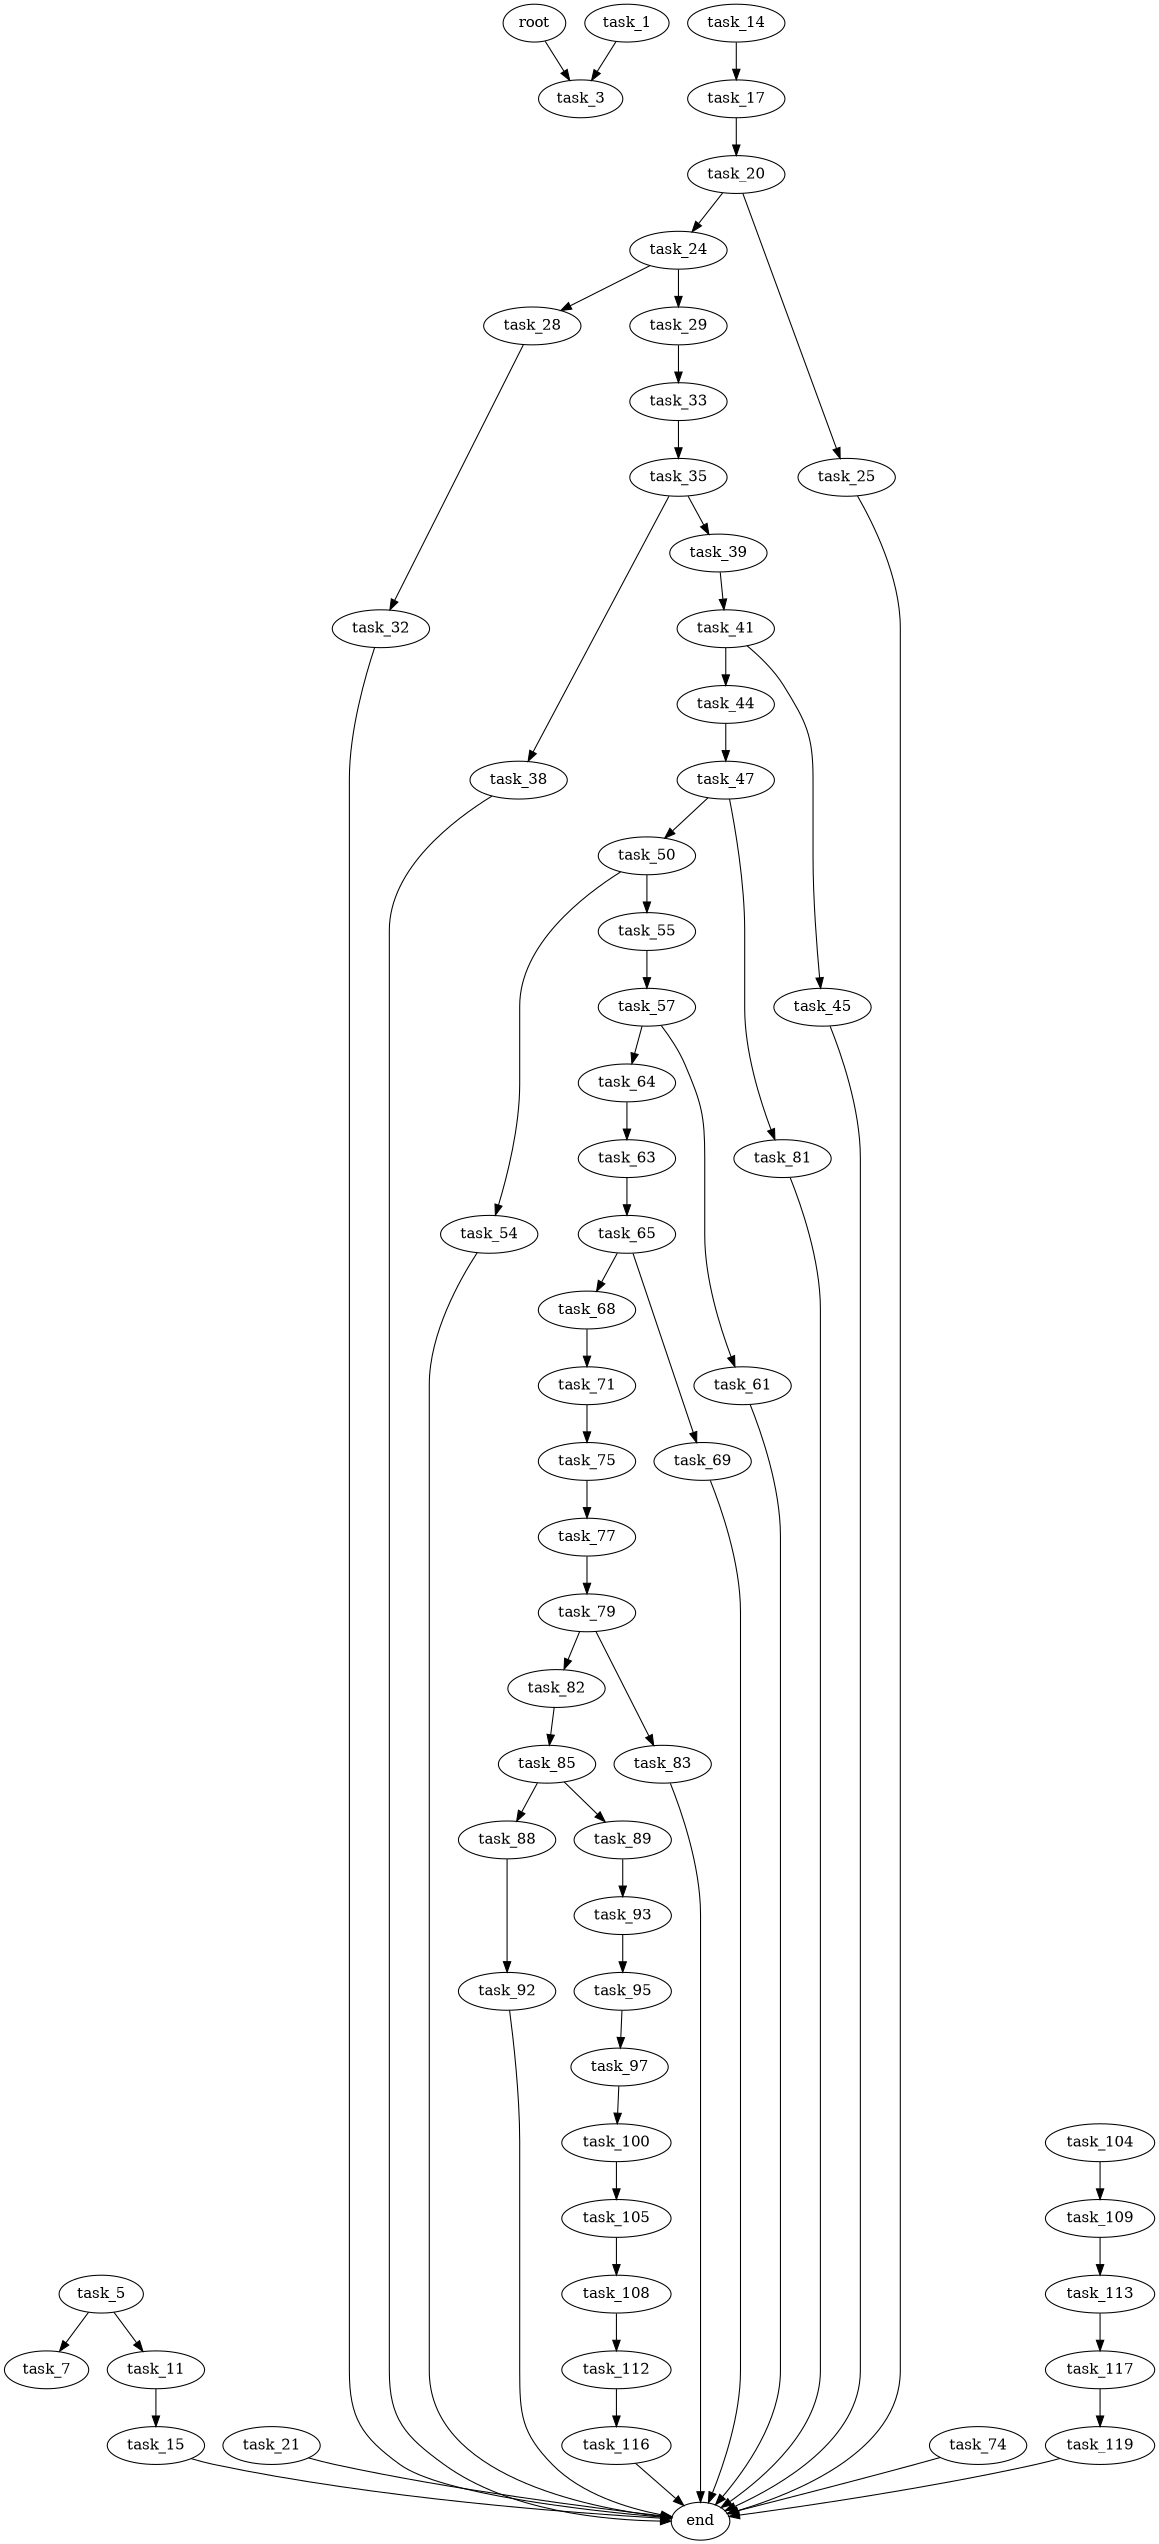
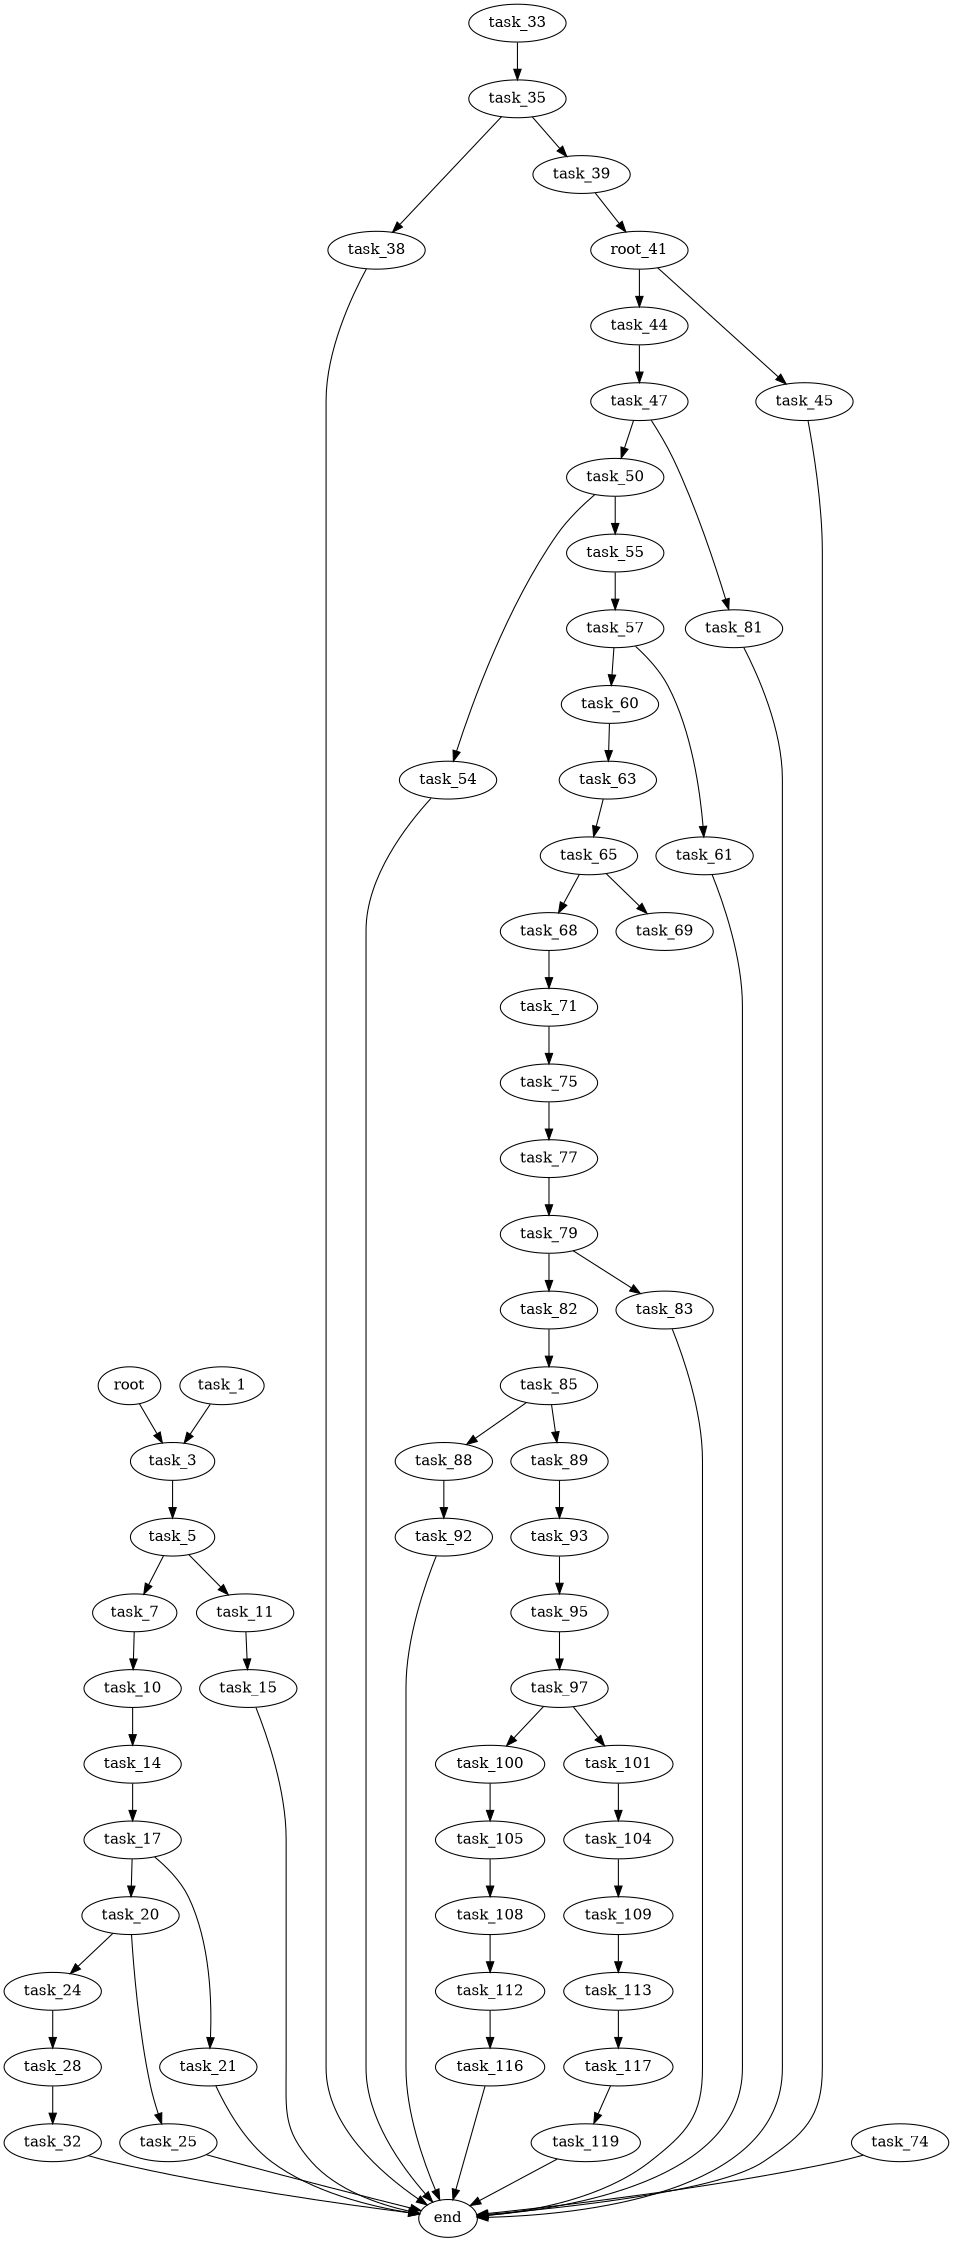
(678, 326) -> none
(726, 629) -> (639, 250)
(627, 1083) -> (610, 704)
none -> (173, 1494)
none -> (133, 1689)
none -> (618, 1764)
none -> (203, 1940)
(740, 1986) -> none
